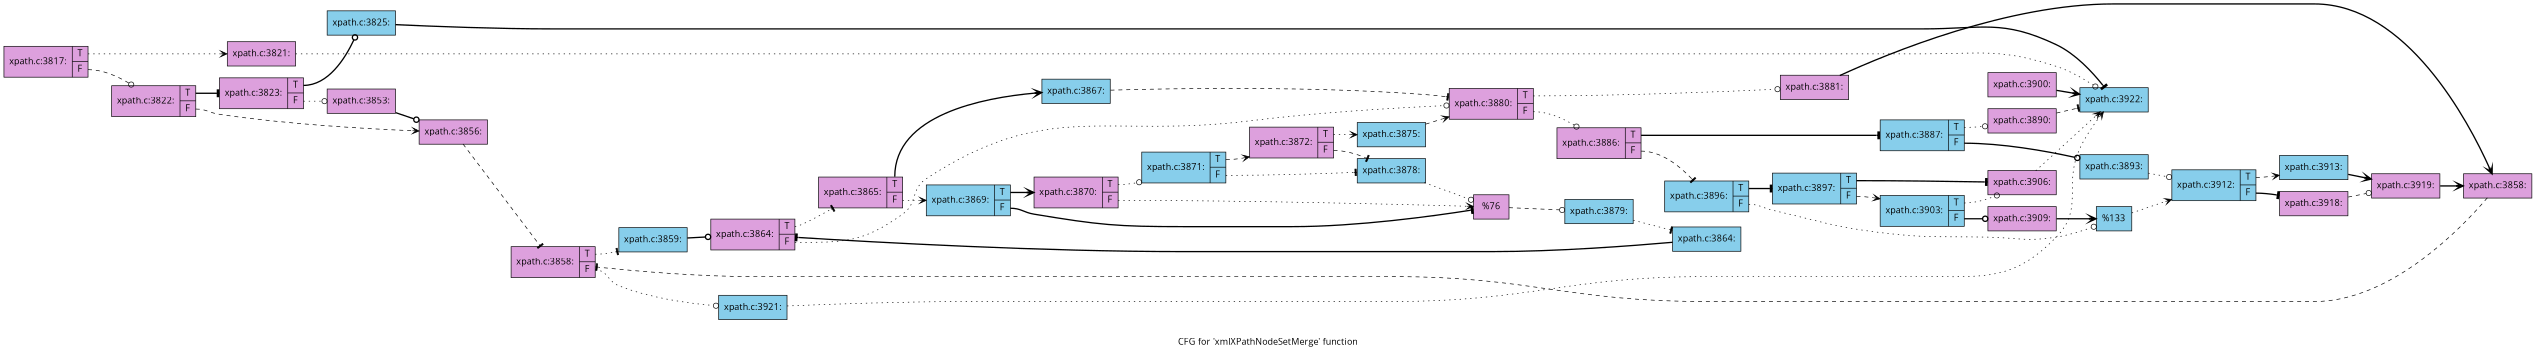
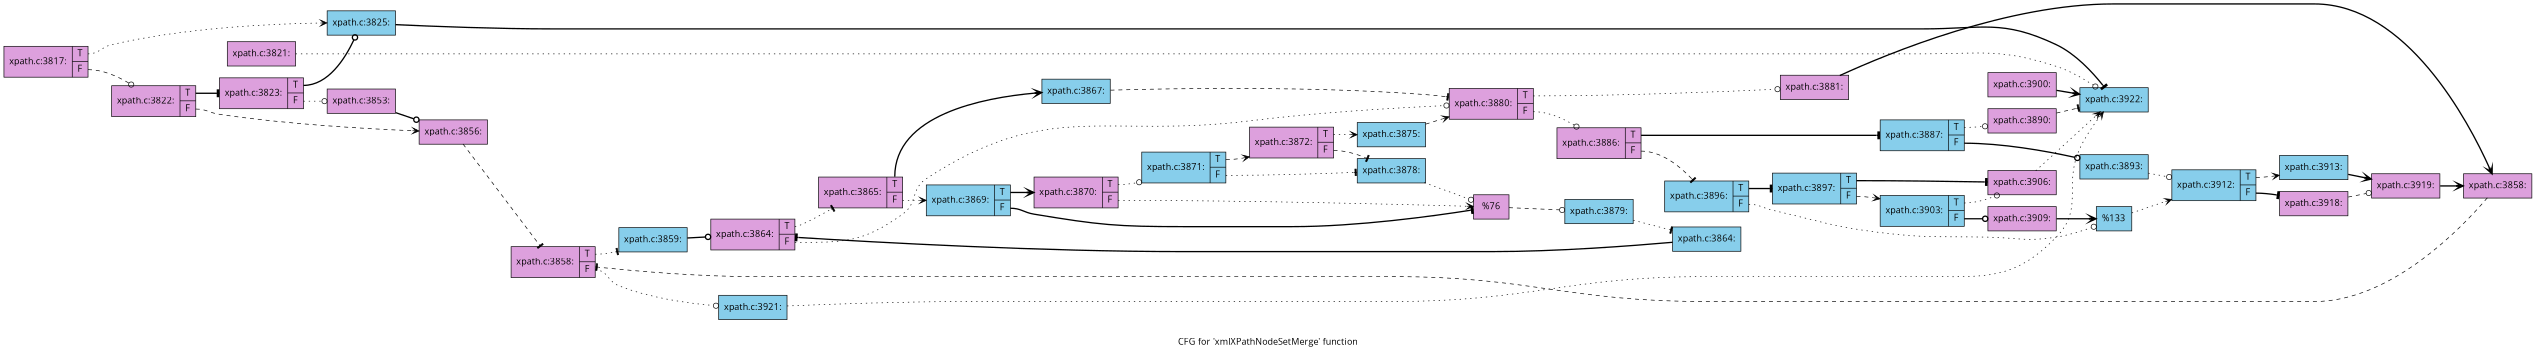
(154, 54) -> (203, 30)
